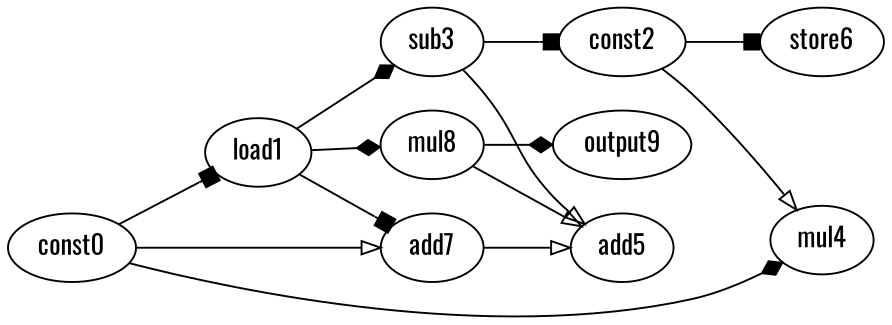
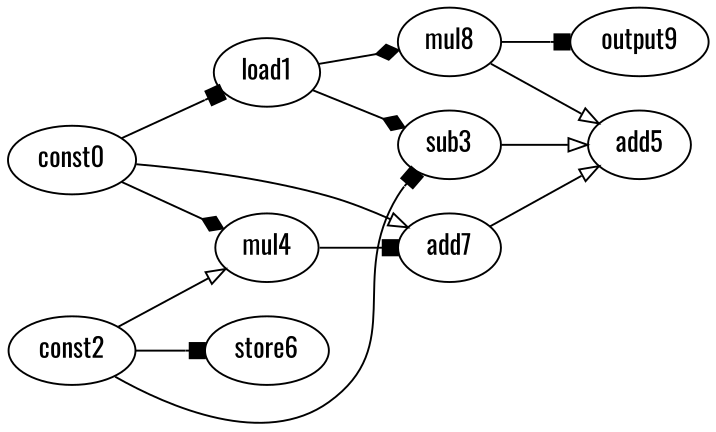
(512, 42) -> (332, 399)
(503, 145) -> (526, 42)
(337, 196) -> (349, 248)
